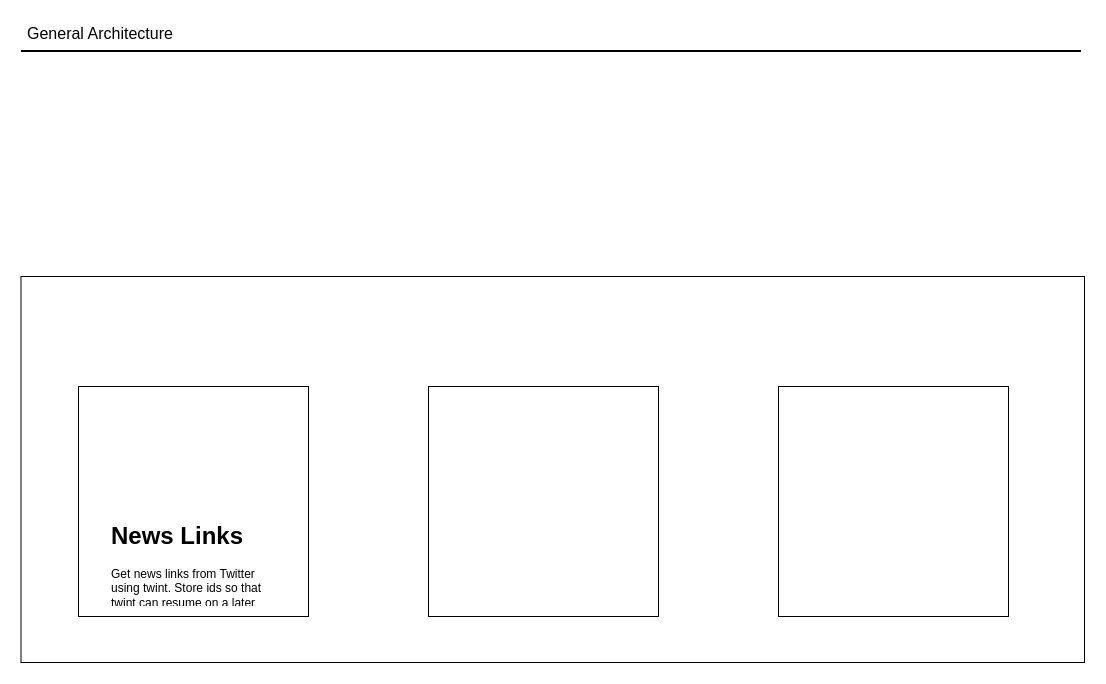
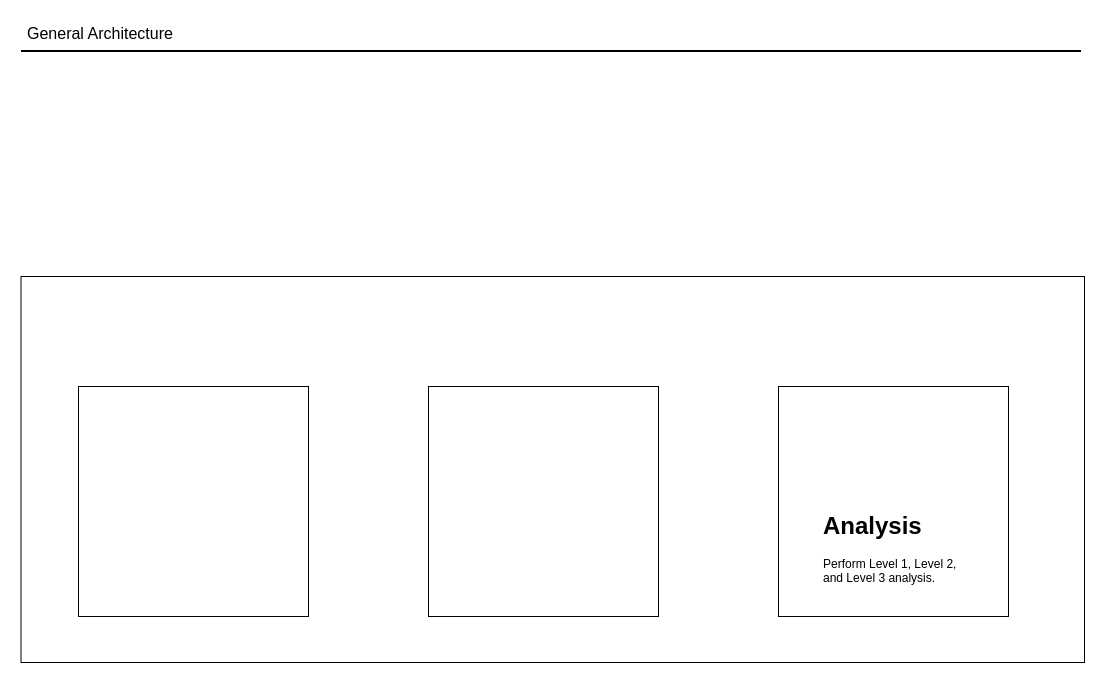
none -> (894, 557)
(193, 562) -> none
